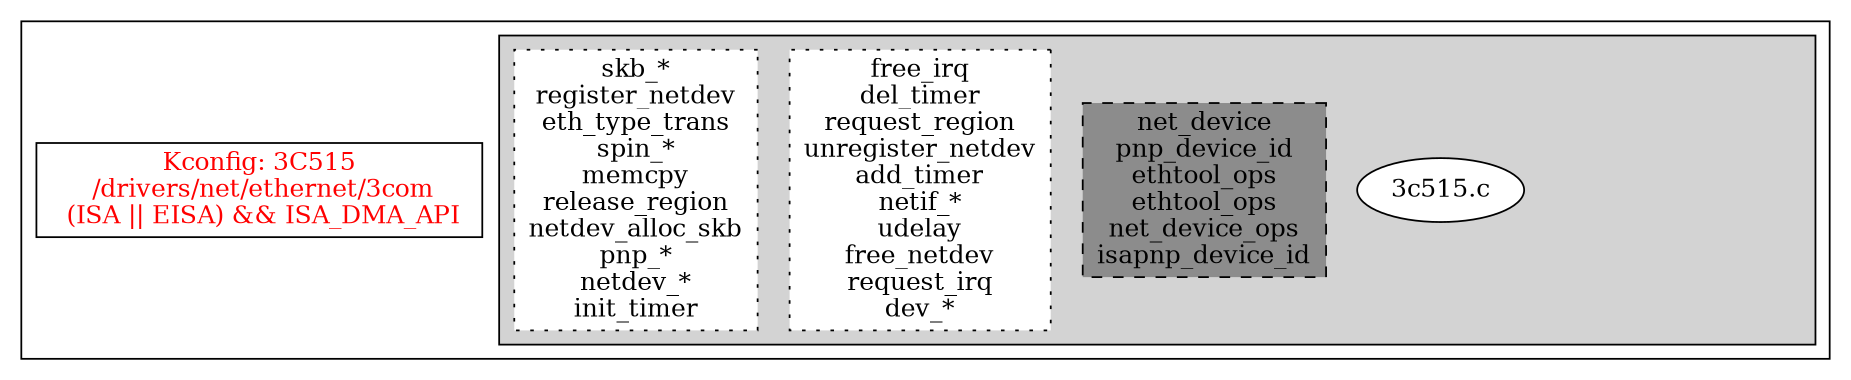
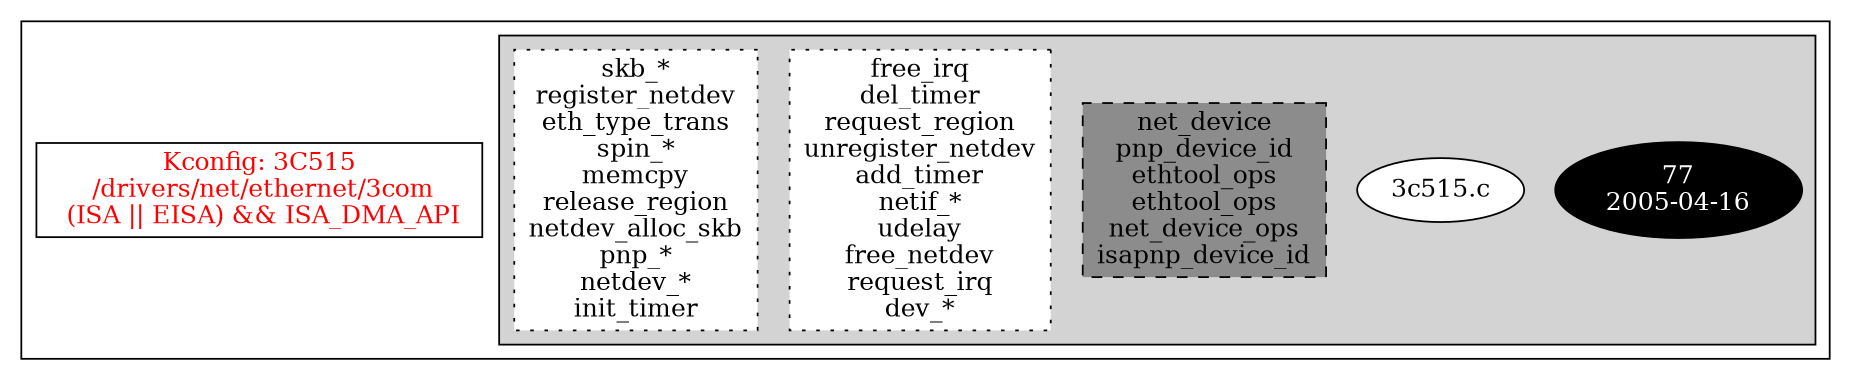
none -> (1679, 190)
